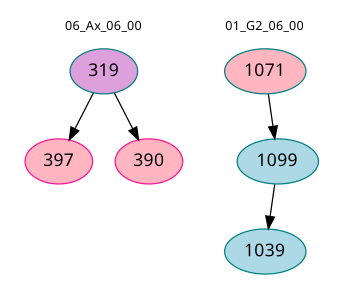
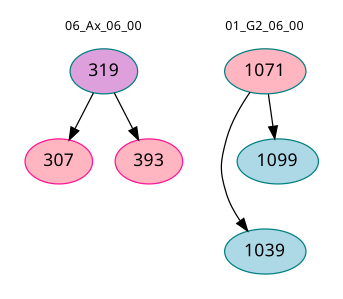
(59, 161) -> (59, 161)
(149, 161) -> (149, 161)
(272, 200) -> (223, 155)
